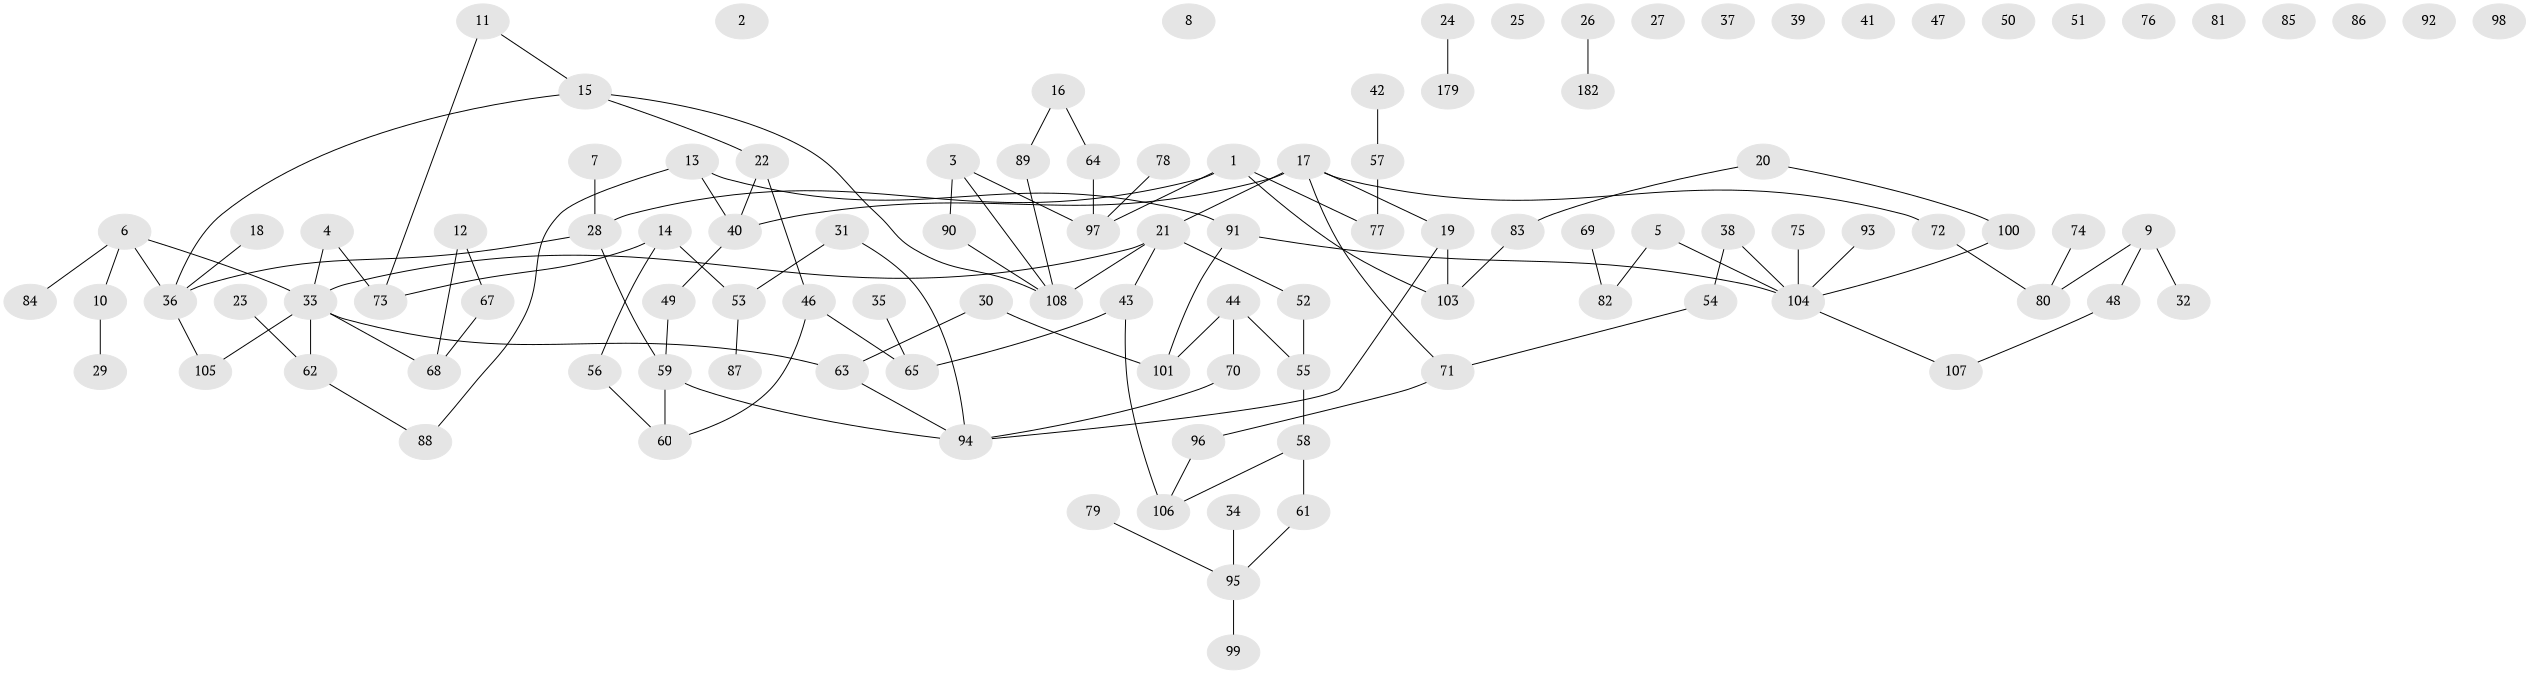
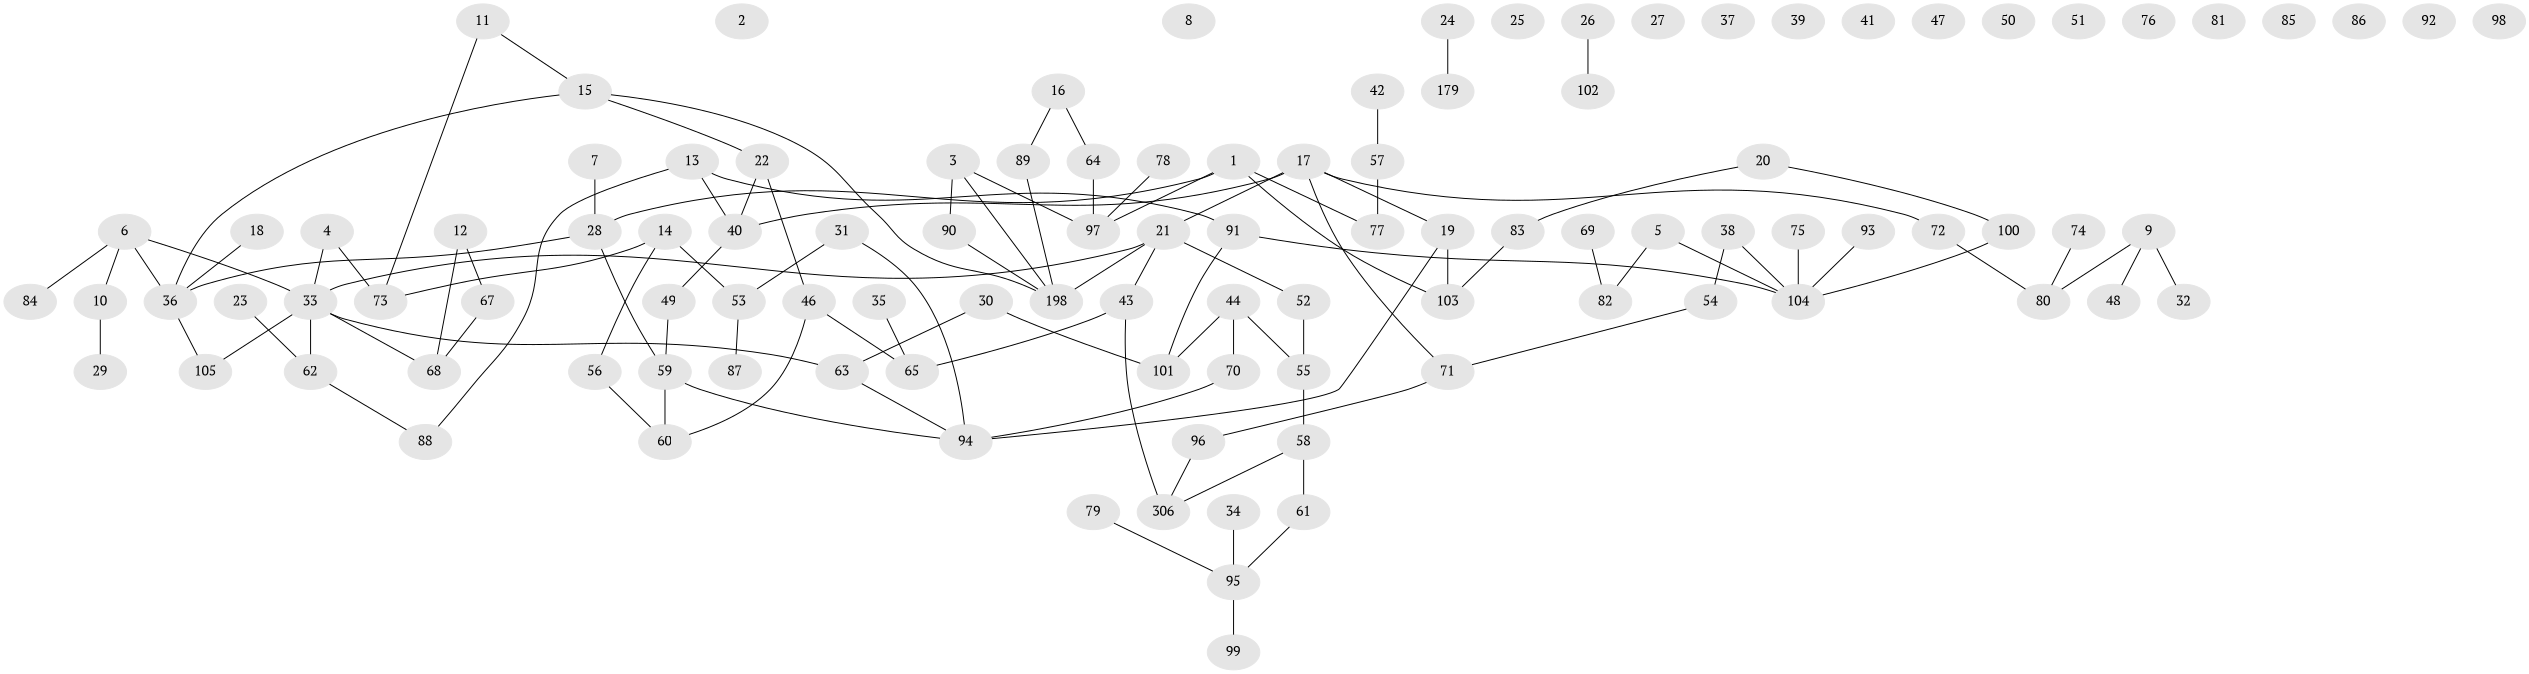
(1588, 92) -> (1588, 92)
(1056, 302) -> (1056, 302)
(1956, 372) -> none
(1163, 512) -> (1163, 512)
